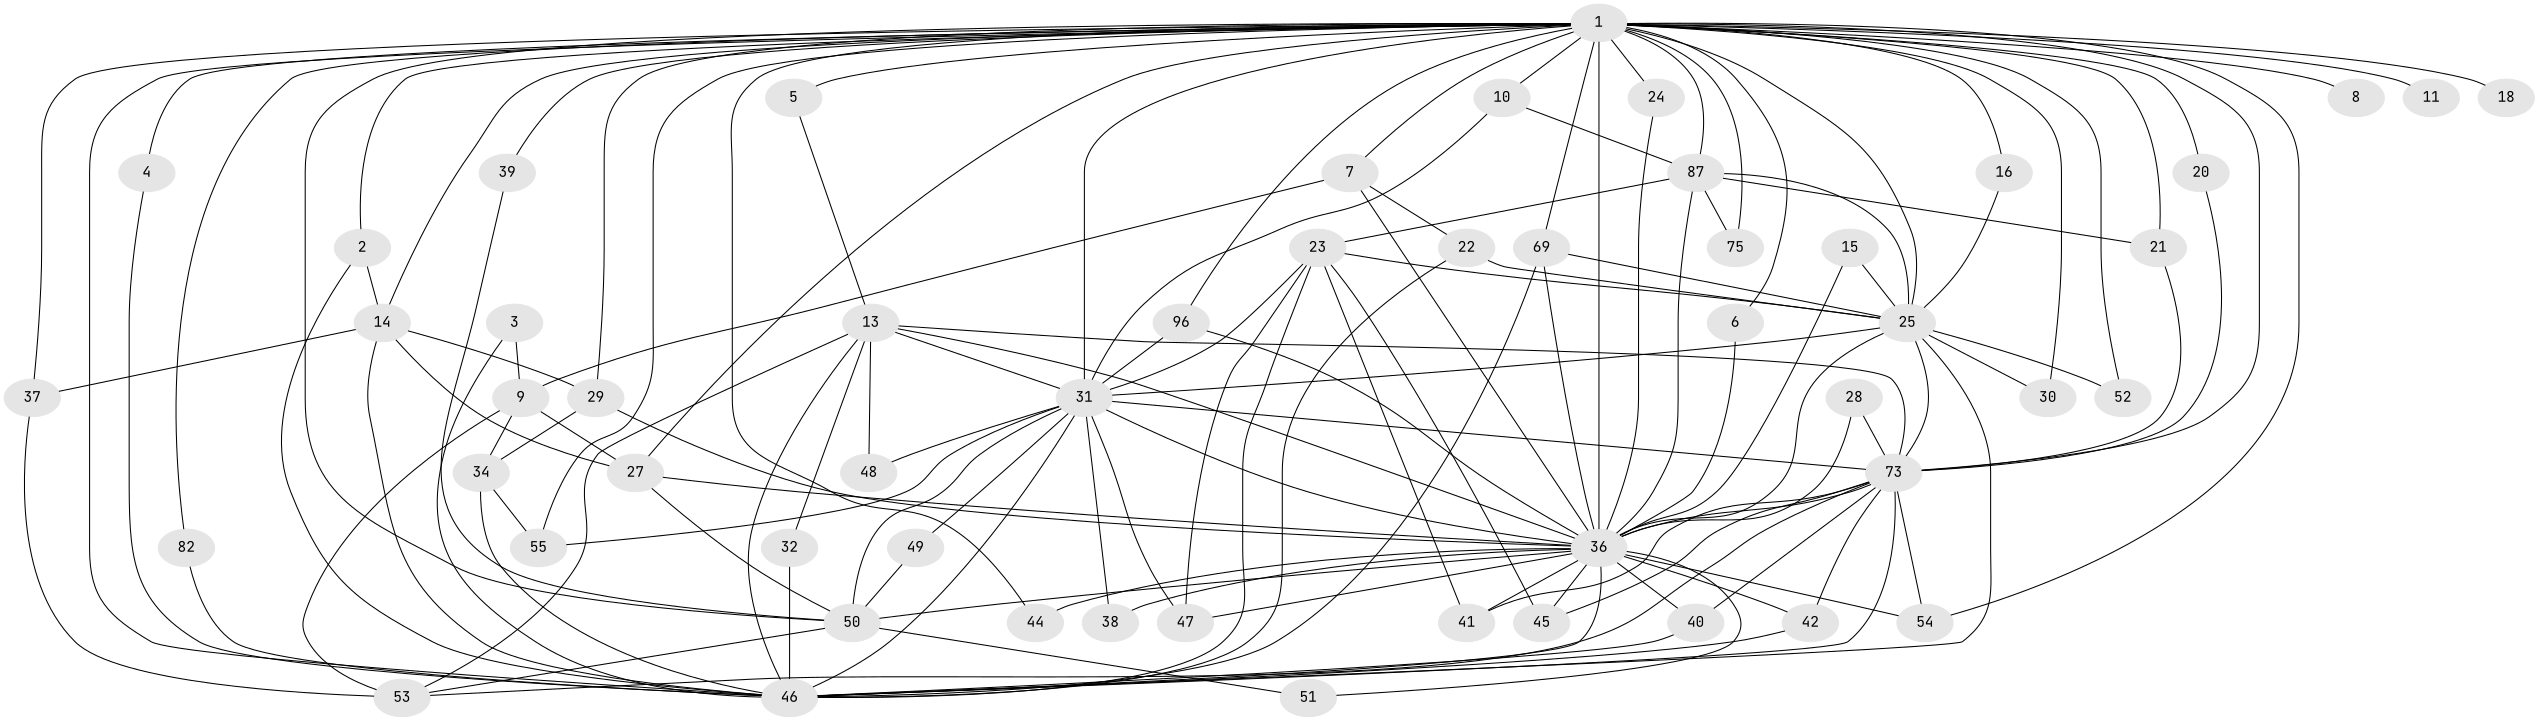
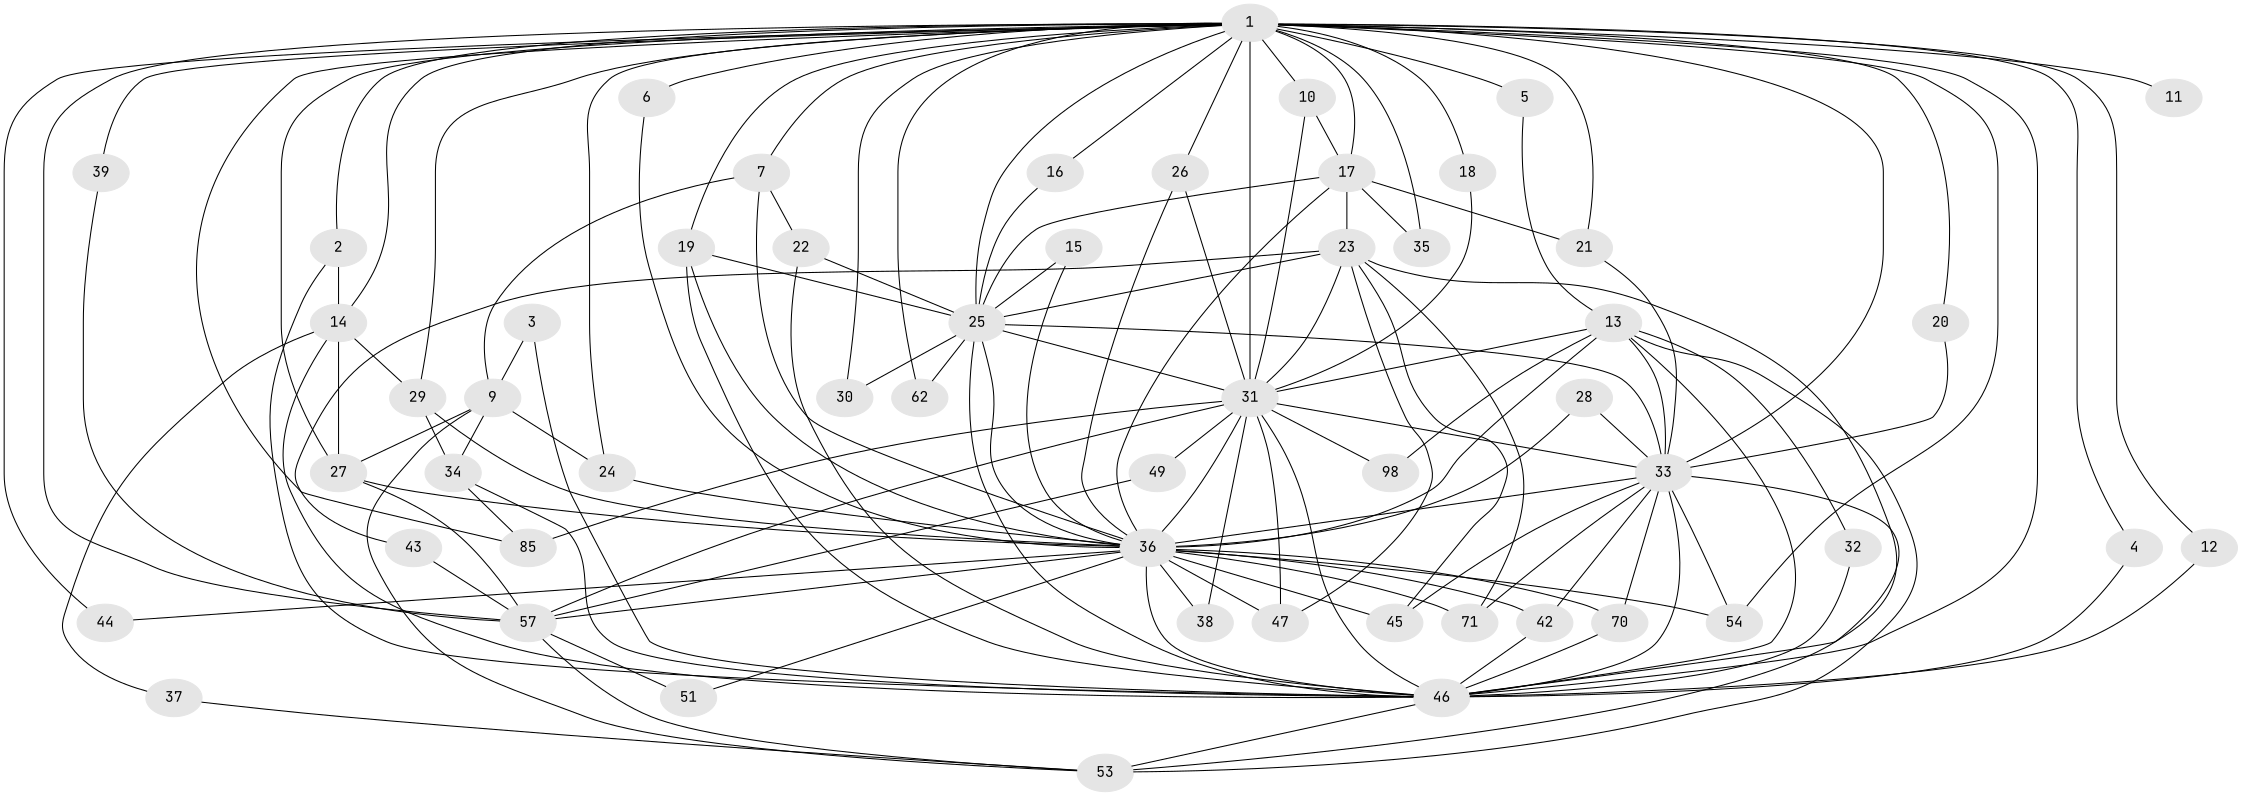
(530, 42) -> none
(2356, 98) -> none
(1696, 173) -> (1347, 173)
(1542, 248) -> (686, 248)
(1735, 248) -> (1422, 248)
(1599, 273) -> none
none -> (1409, 321)
(1181, 323) -> (1180, 173)
(2123, 398) -> (920, 398)
none -> (544, 432)
(869, 473) -> (1391, 473)
(1894, 473) -> (1664, 473)
(186, 548) -> (2209, 548)
none -> (414, 548)
(539, 548) -> (528, 548)
(852, 623) -> (528, 623)
(1467, 623) -> (1470, 623)
(1696, 623) -> (1620, 623)
none -> (1273, 735)
